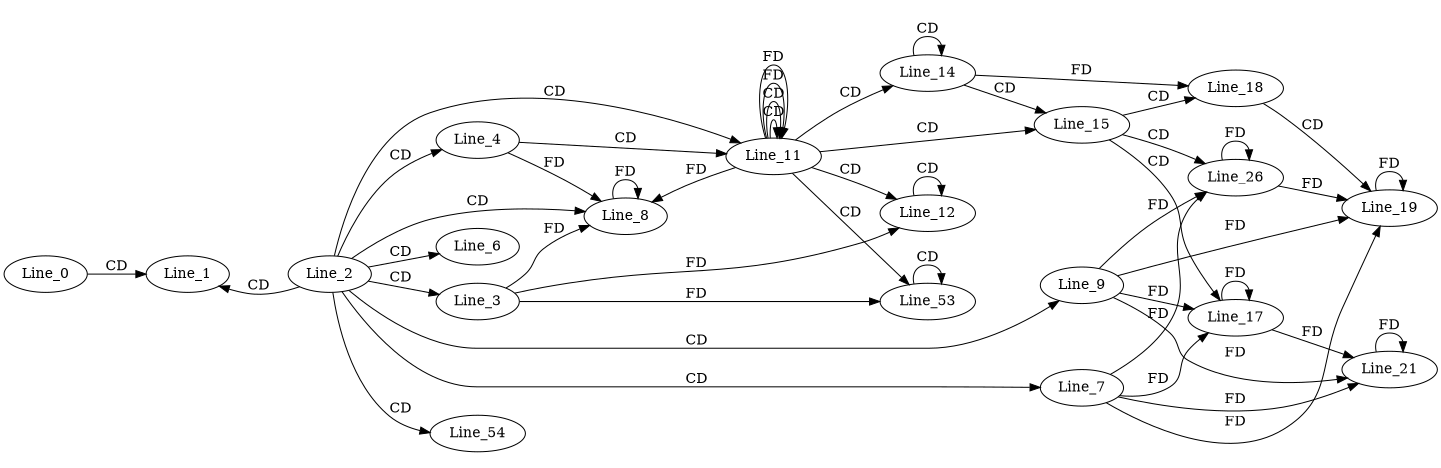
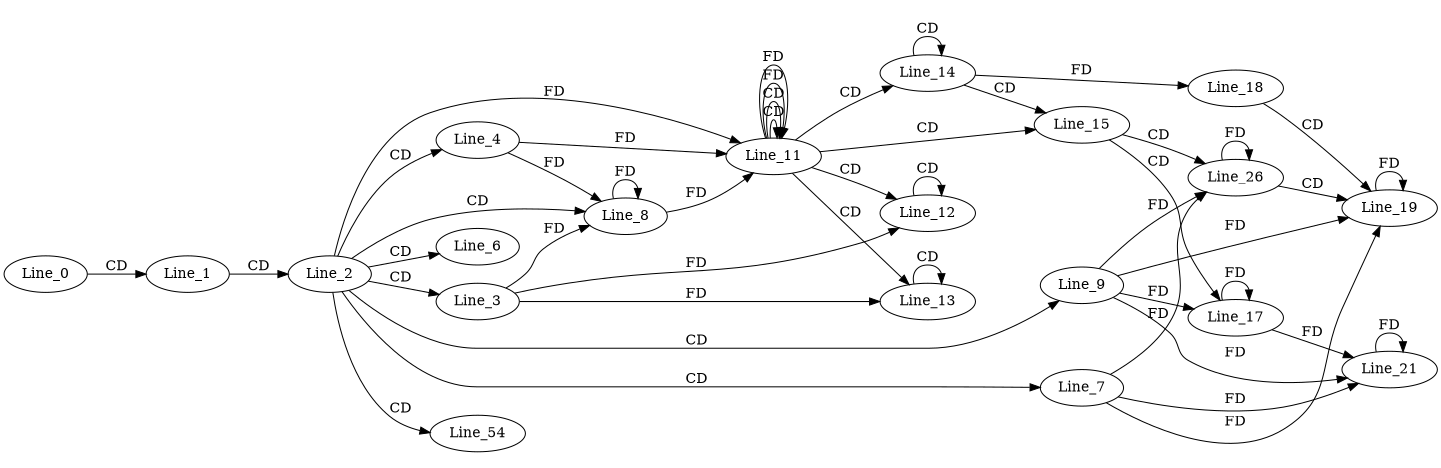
(555, 92) -> (555, 92)
(1154, 108) -> none
(626, 139) -> (626, 139)
(698, 181) -> (708, 201)
(1313, 184) -> (1313, 184)
(265, 294) -> (254, 274)
(928, 302) -> (928, 302)
(1172, 385) -> none
